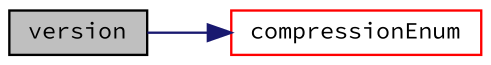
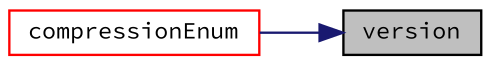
(177, 33) -> (290, 33)
